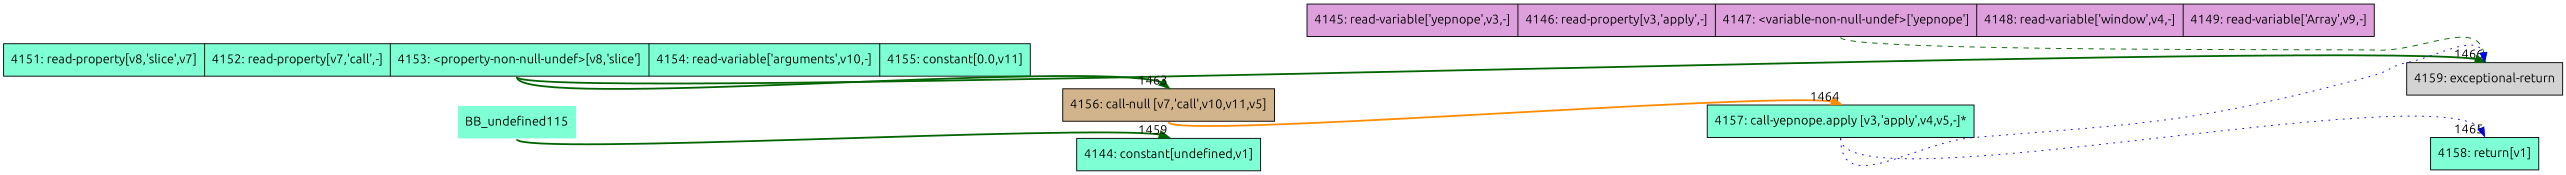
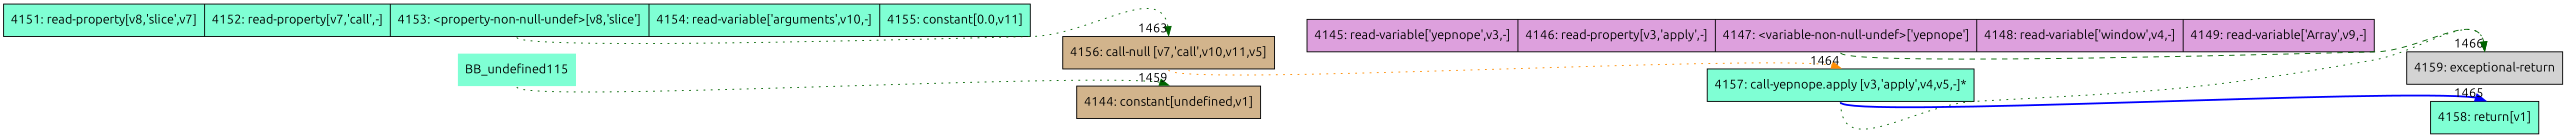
(1496, 70) -> none
(838, 83) -> (849, 41)
(1500, 113) -> (1500, 69)
(2157, 121) -> (2158, 90)
(2159, 138) -> (2158, 102)
(838, 139) -> (838, 86)
(1169, 155) -> (1169, 102)
